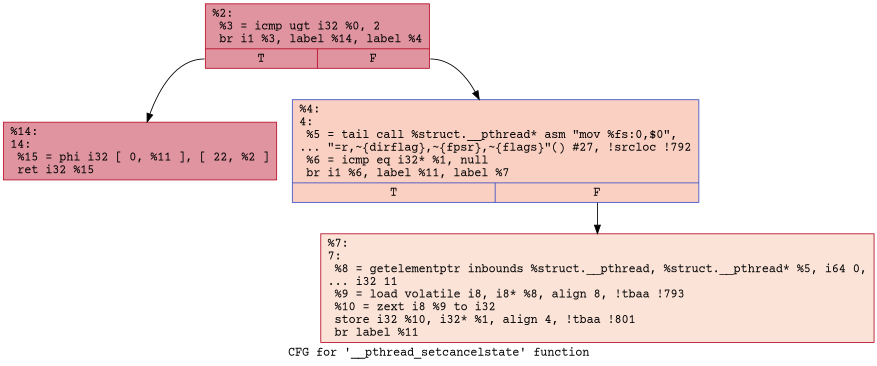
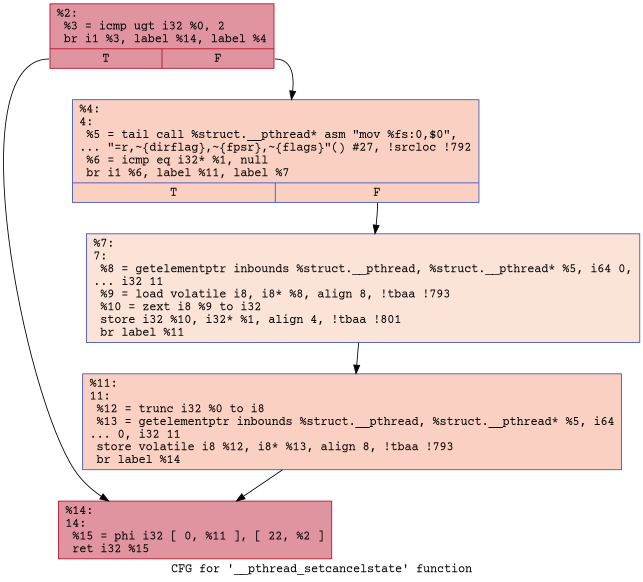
(597, 288) -> (363, 288)
none -> (352, 422)
